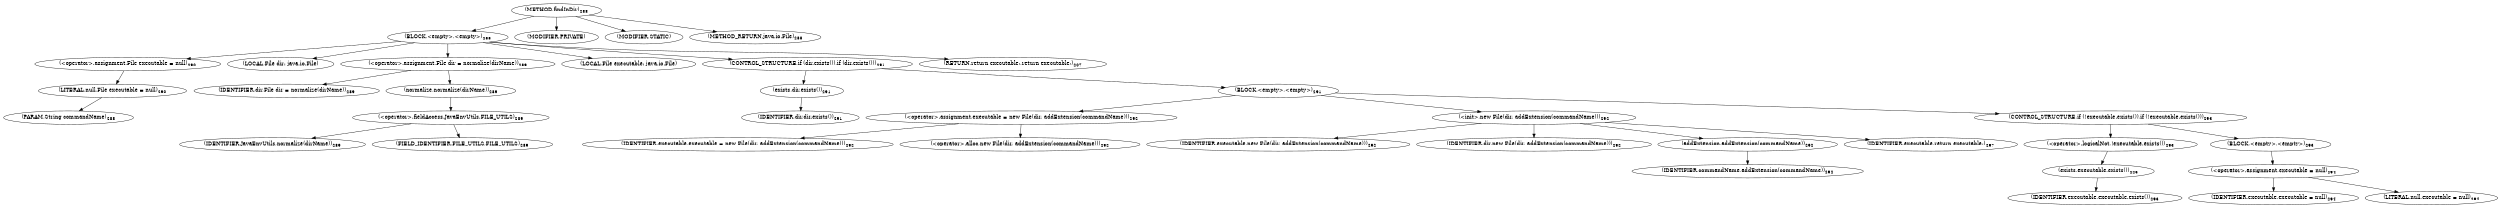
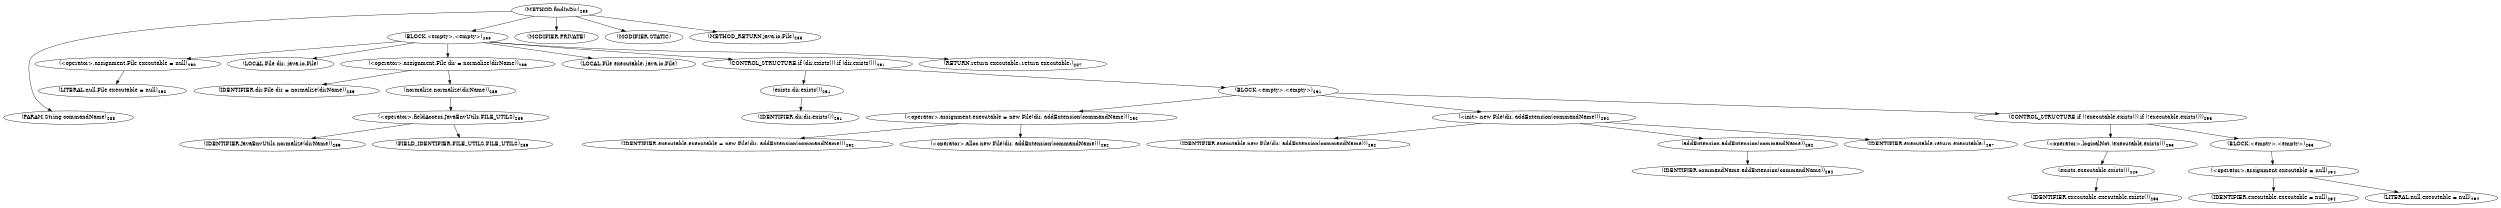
(92, 103) -> (240, 22)
(1534, 144) -> none
